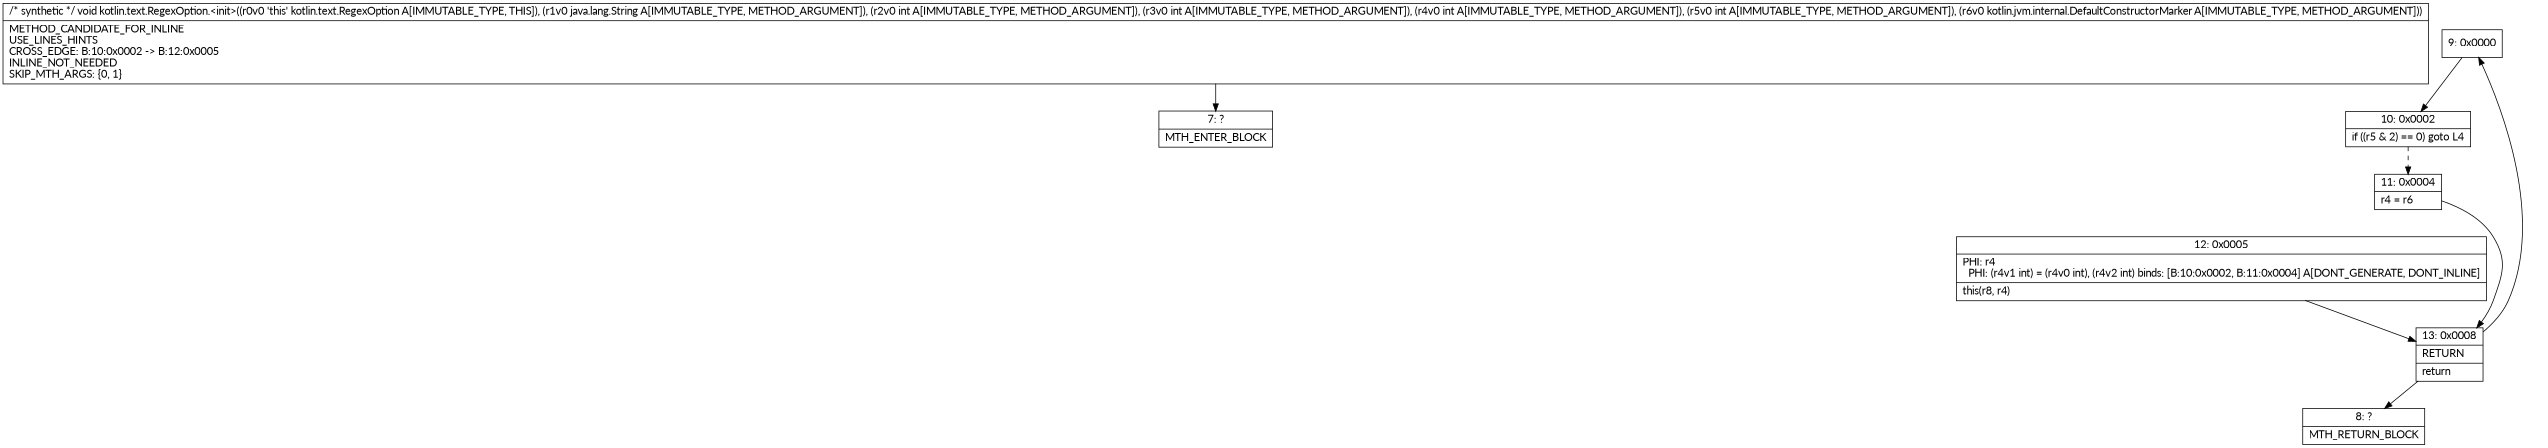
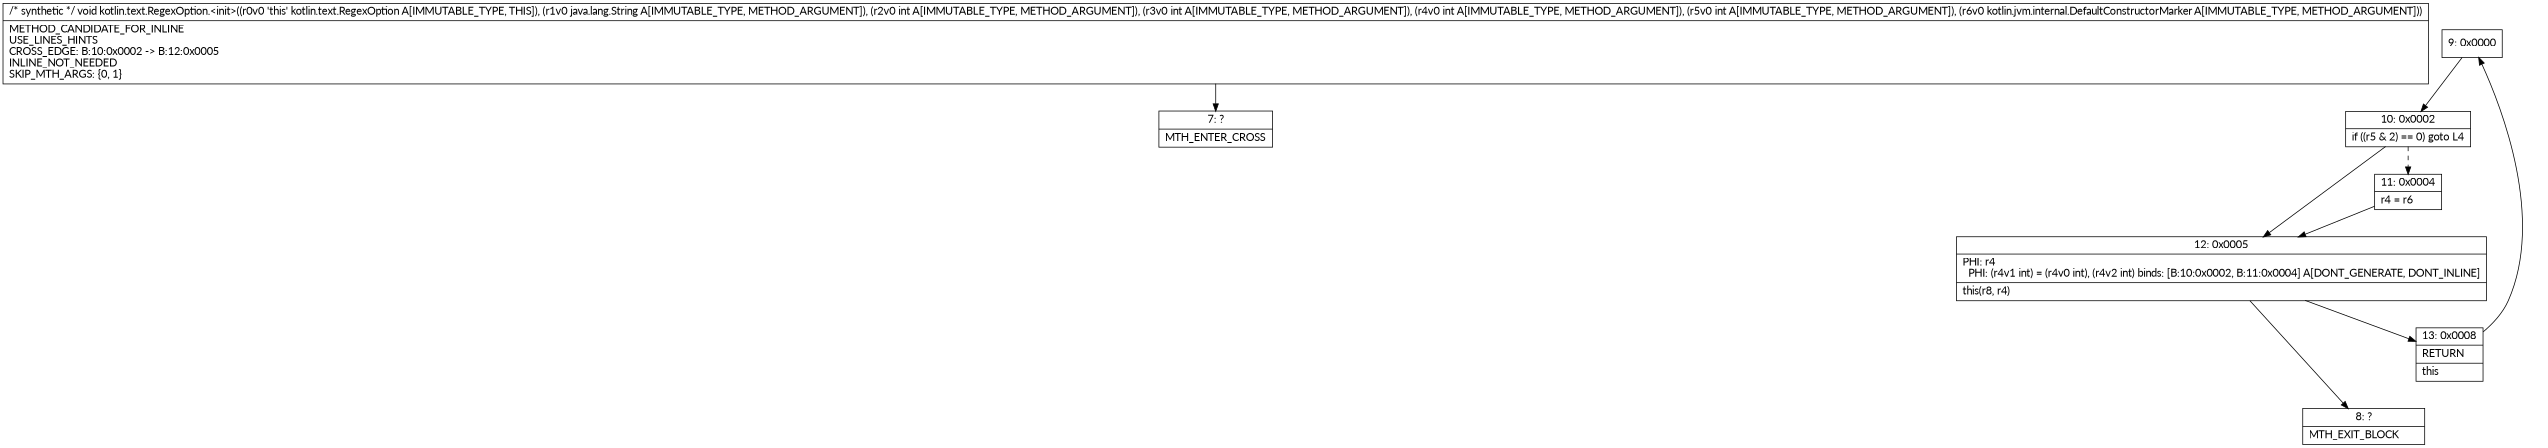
(1216, 138) -> (1215, 138)
none -> (2327, 190)
(2499, 249) -> (2340, 220)
(2436, 372) -> (2430, 372)
(2404, 392) -> (2296, 352)
(2364, 435) -> (2354, 435)
